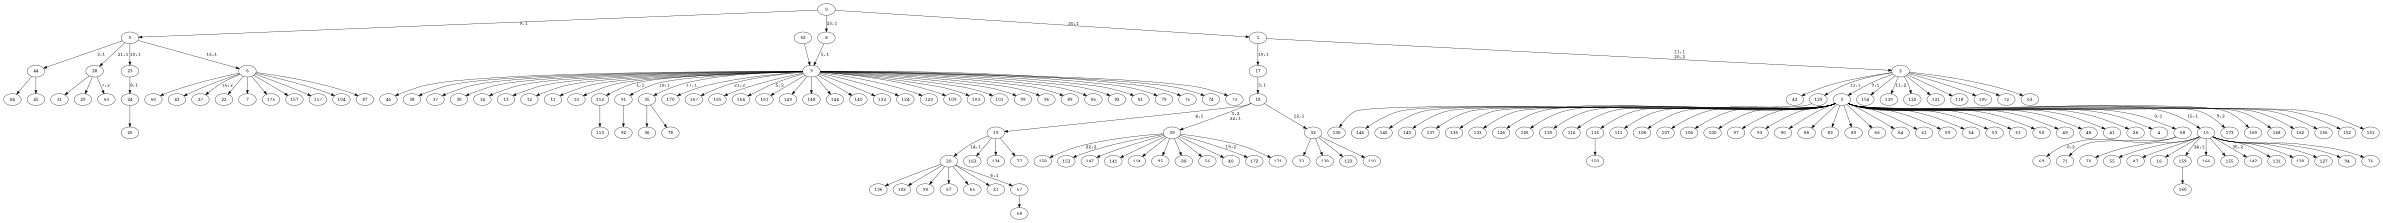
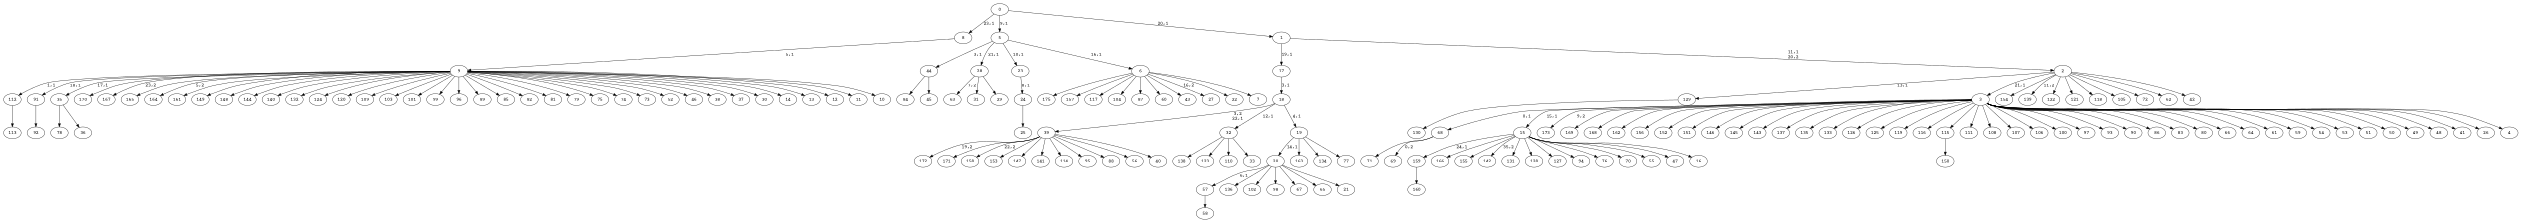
(807, 53) -> (584, 81)
(1875, 85) -> (2020, 85)
